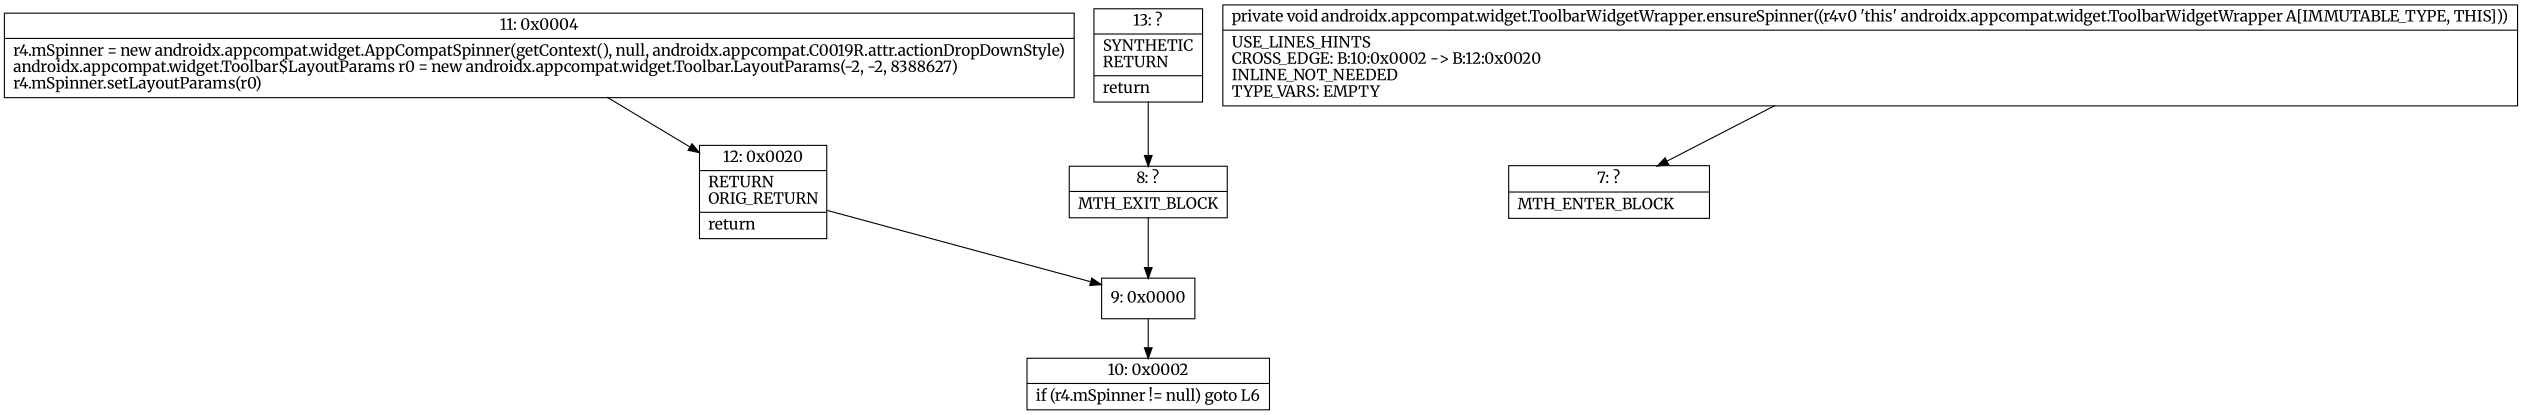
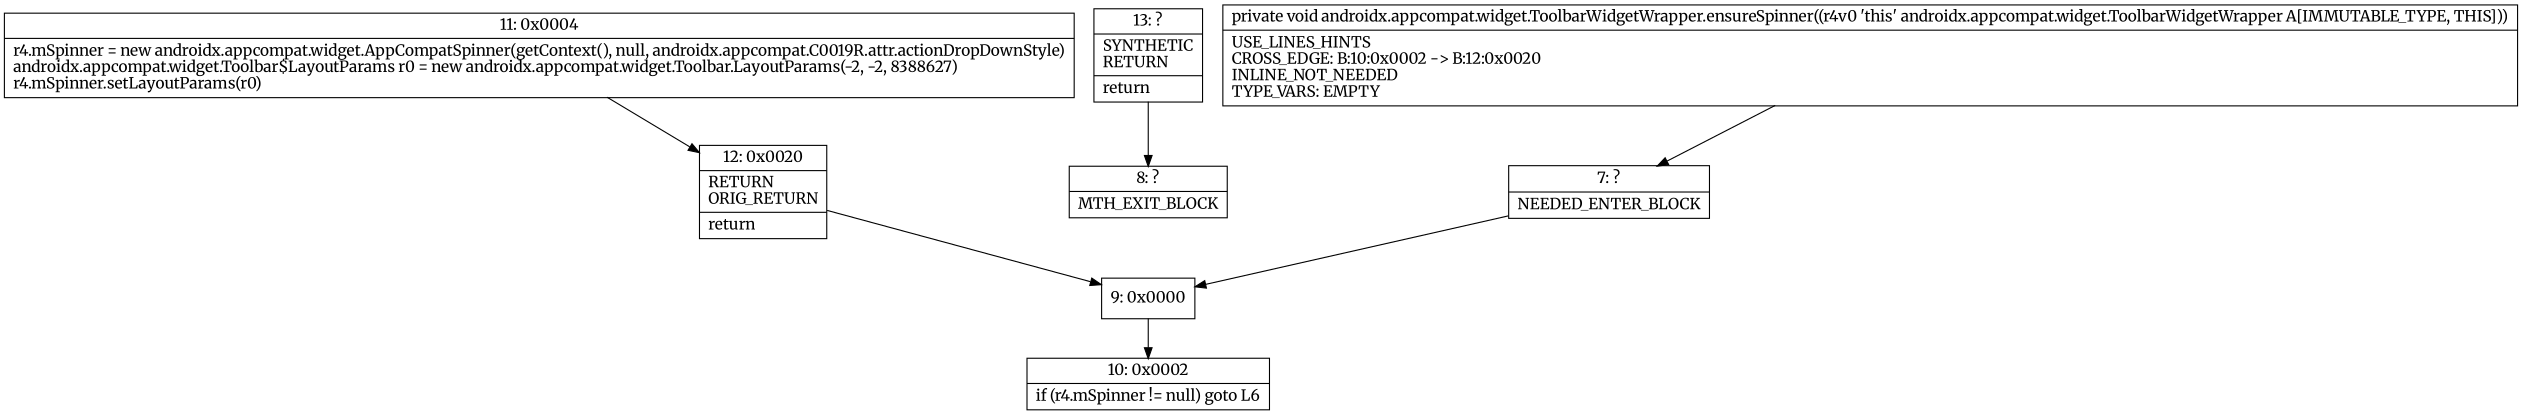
(1596, 205) -> (1609, 205)
(1148, 242) -> (1357, 250)
